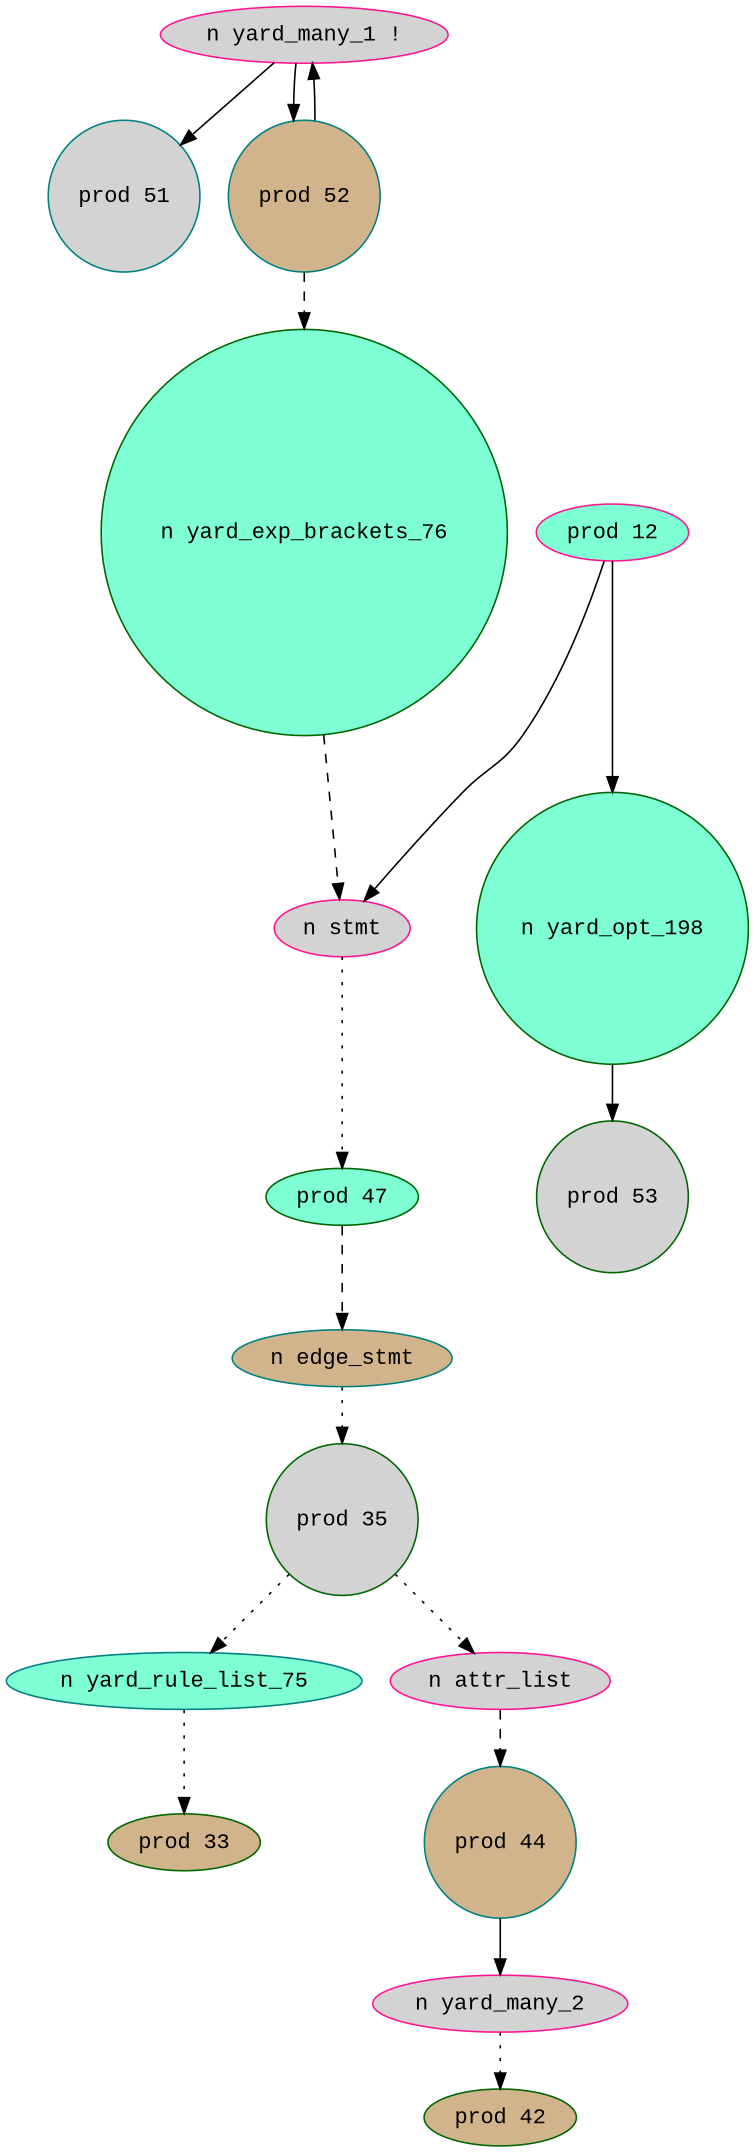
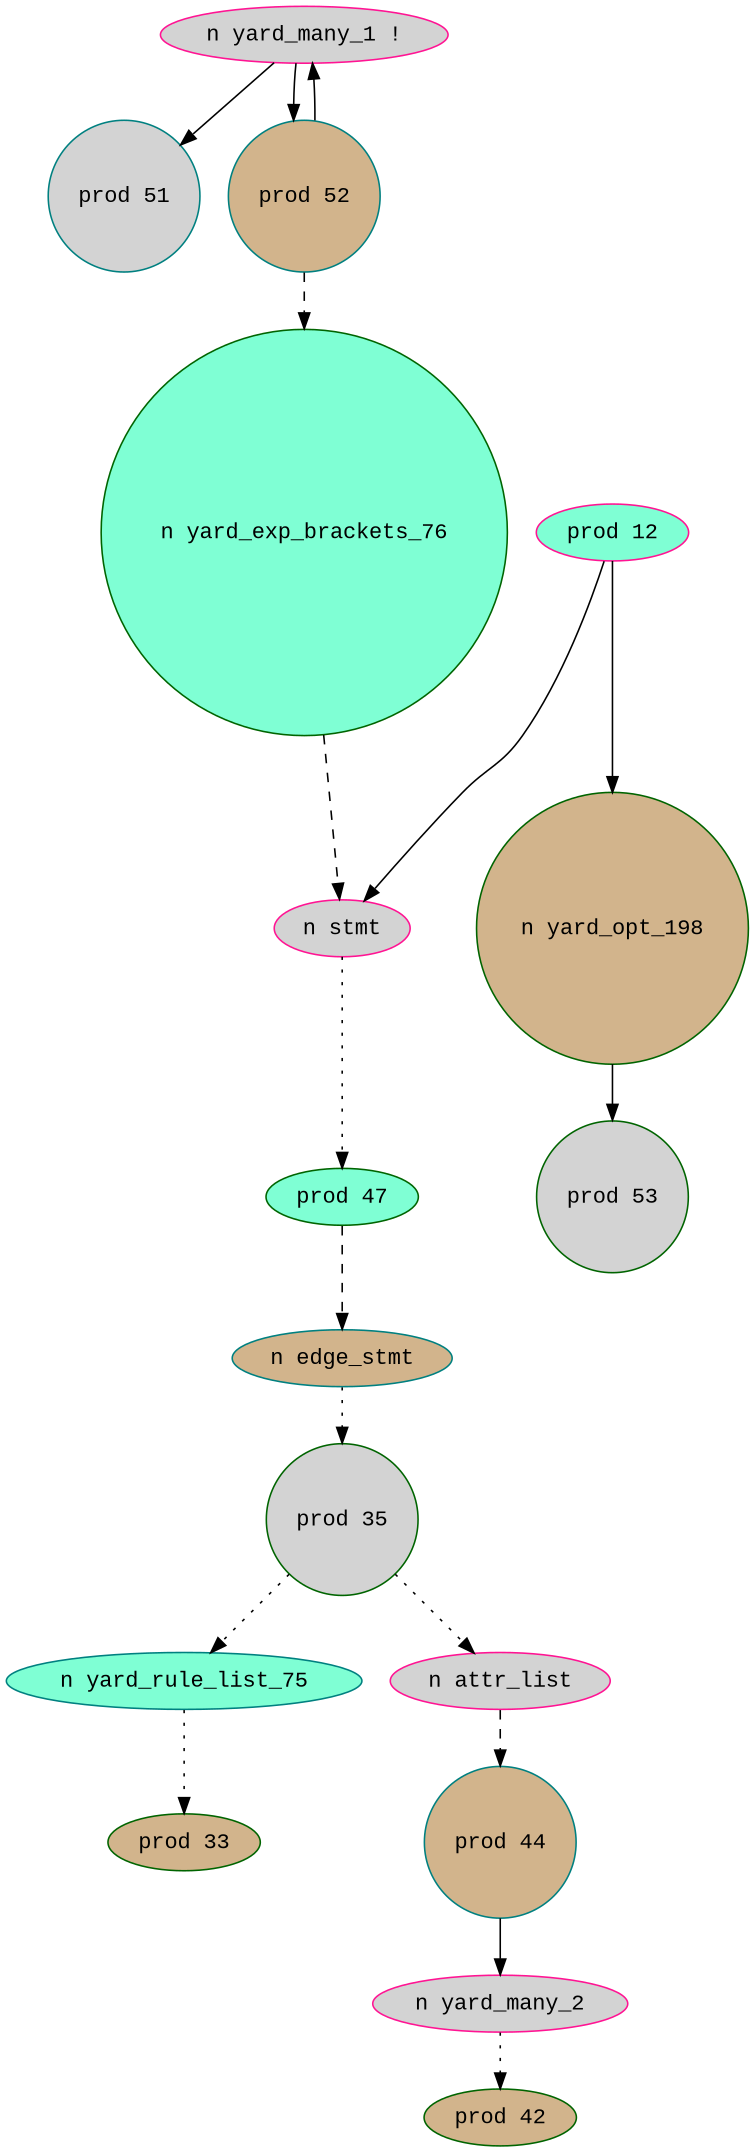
(612, 928) -> (612, 928)
